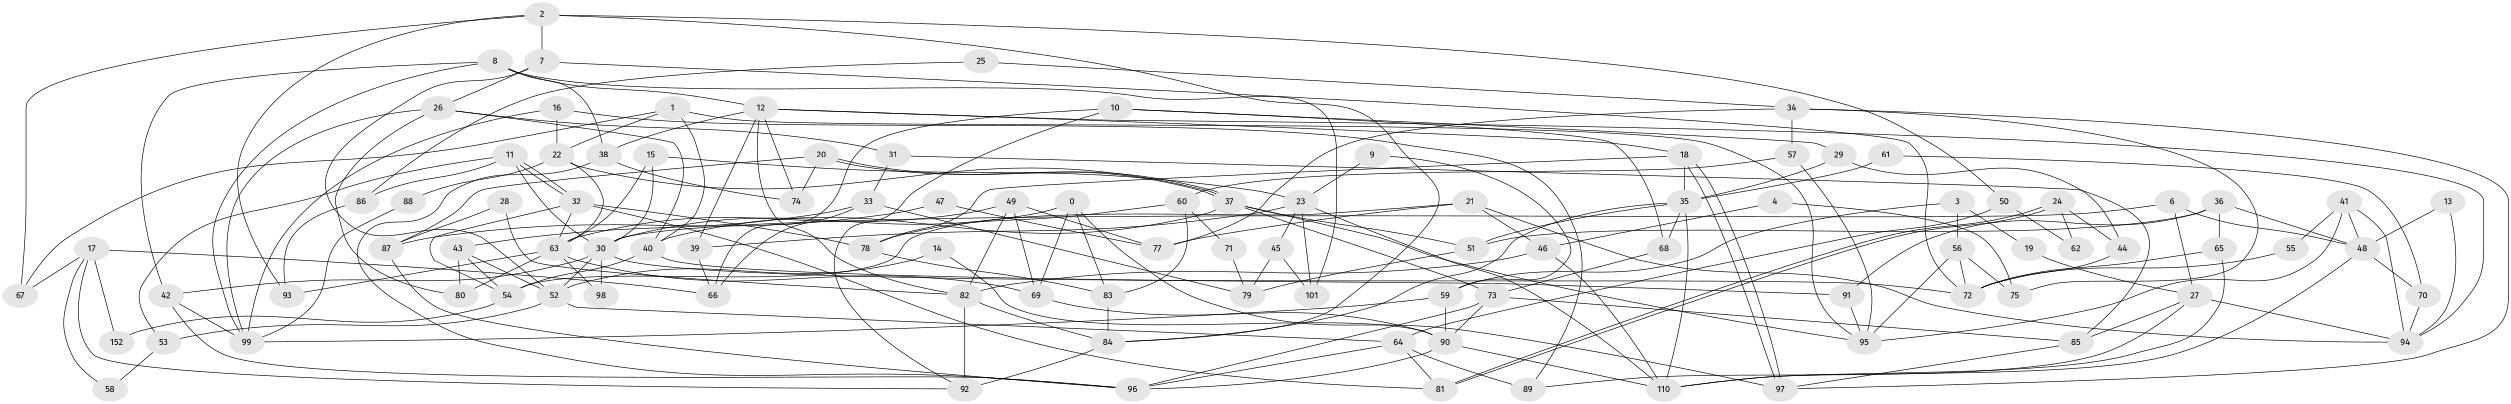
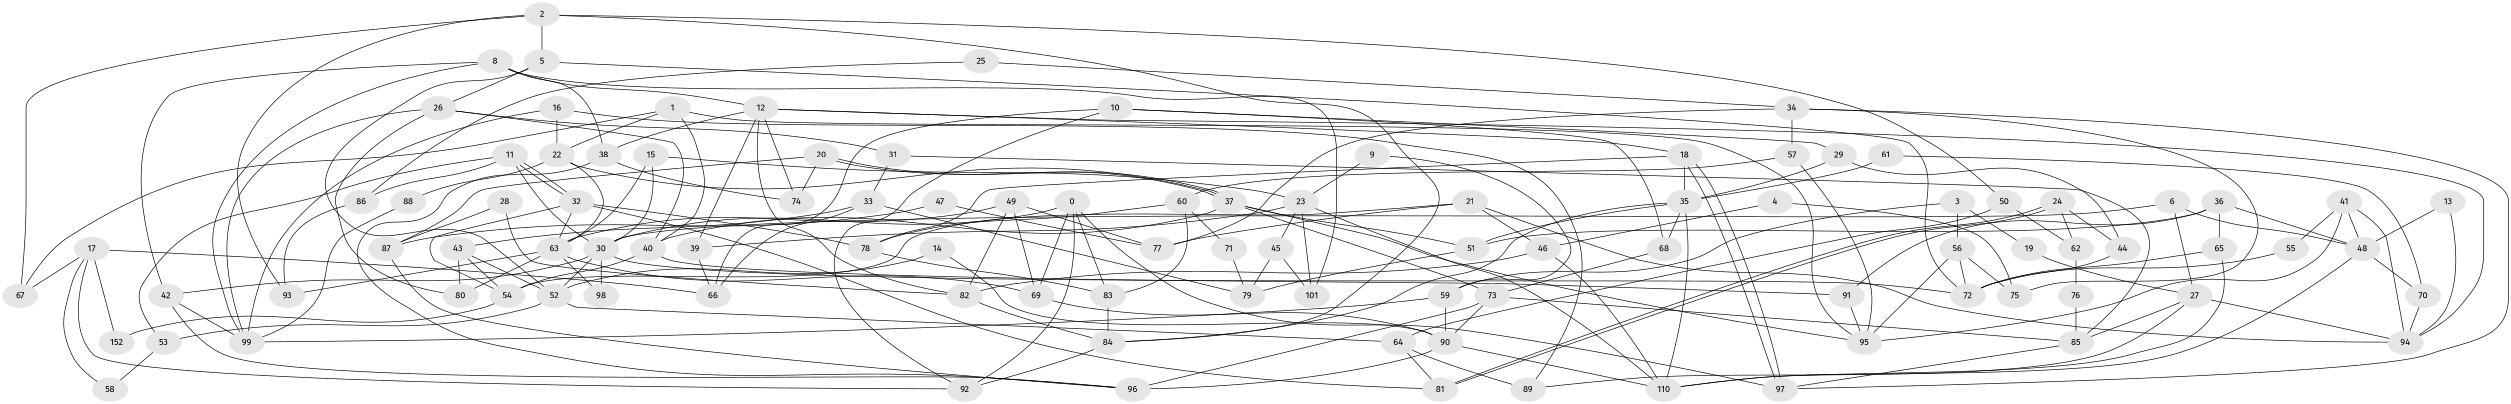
(542, 61) -> (542, 61)
none -> (2076, 296)
(965, 343) -> (1056, 314)
(1266, 366) -> none
